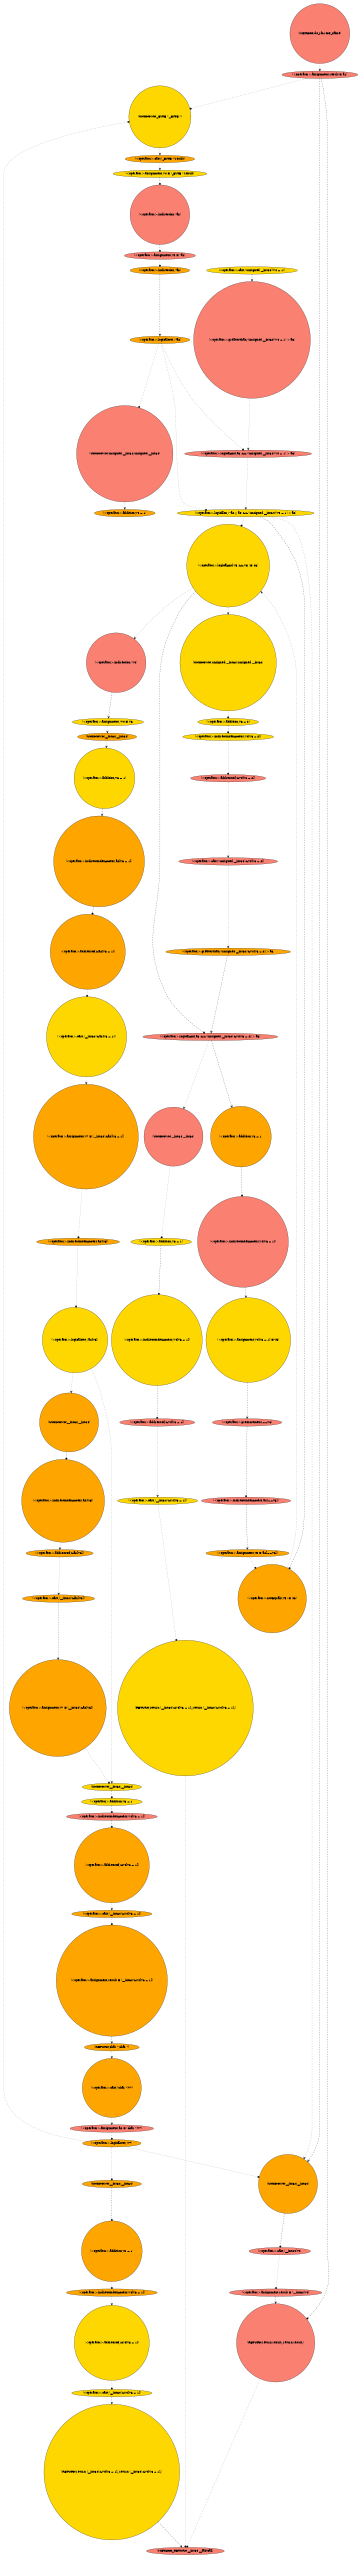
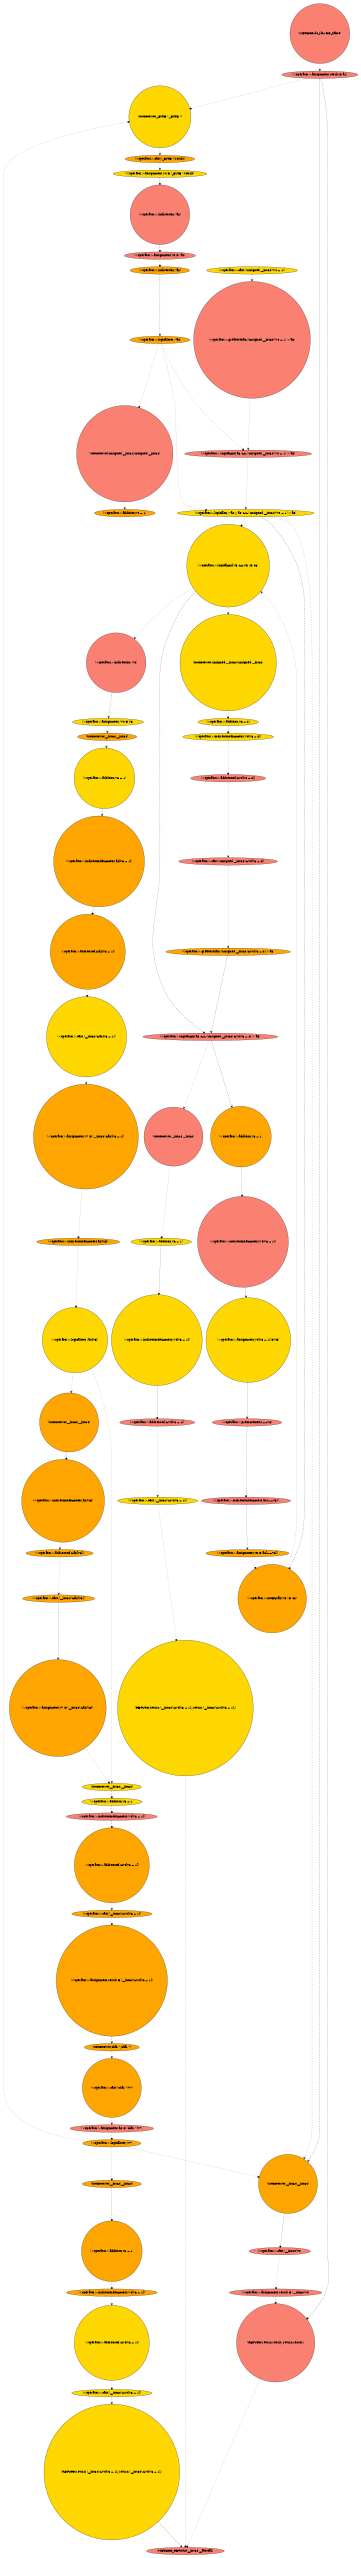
(112, 2047) -> (112, 2047)
(276, 2299) -> (276, 2299)
